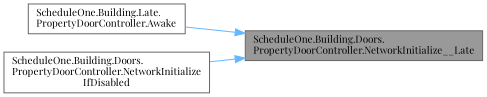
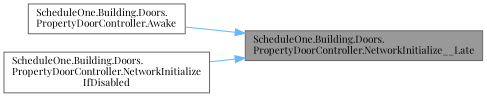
(107, 19) -> (107, 19)
